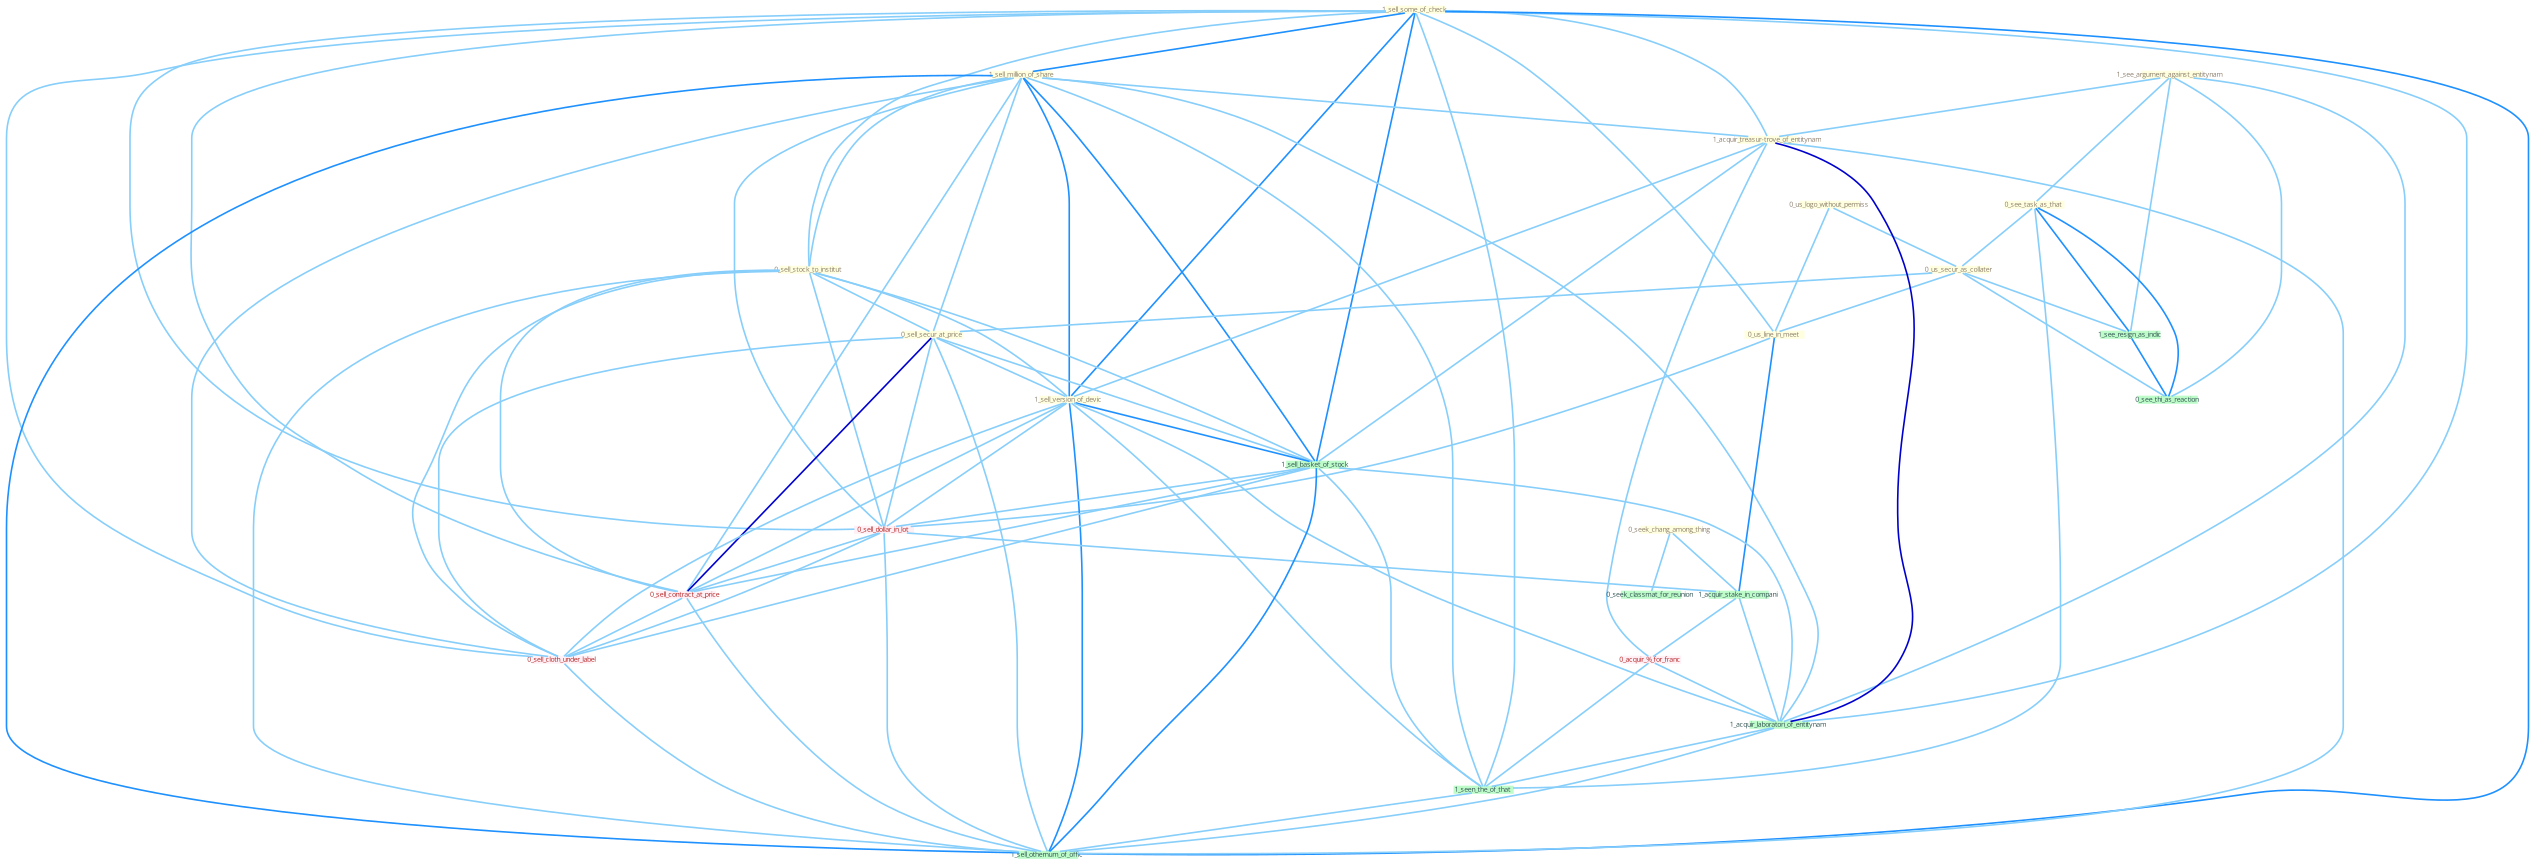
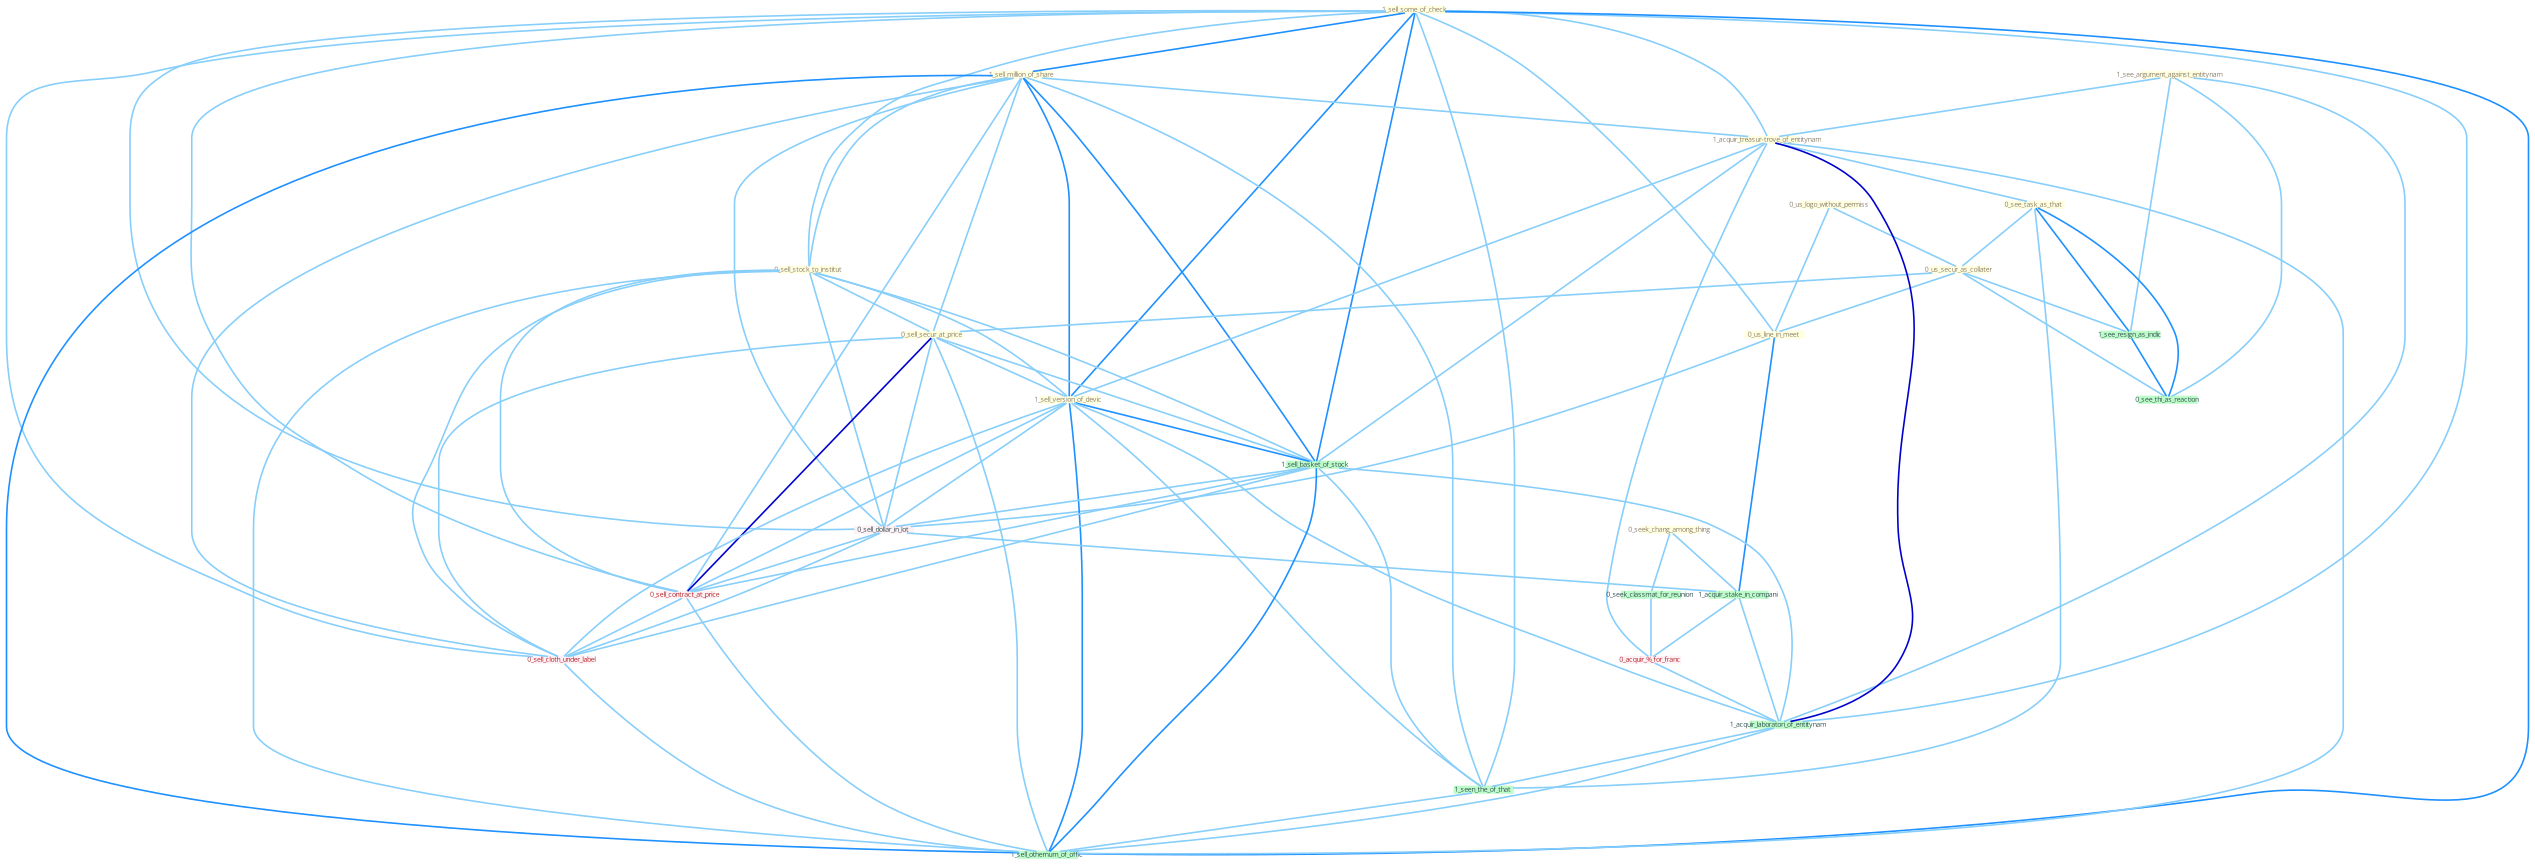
(2103, 140) -> (1901, 172)
(1551, 280) -> none
(884, 530) -> (884, 530)
(1567, 725) -> (1651, 627)
(889, 735) -> none
